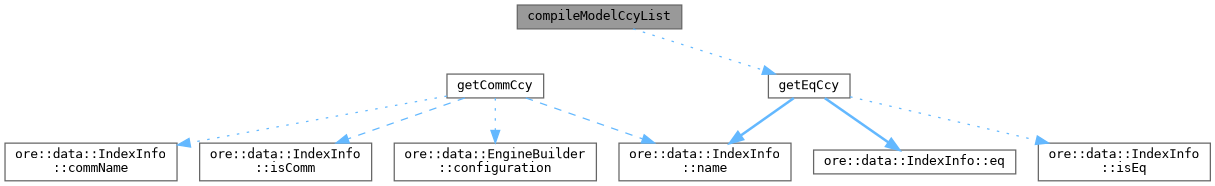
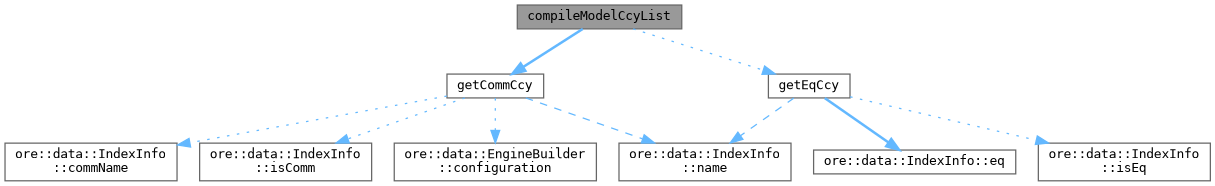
none -> (553, 48)
(767, 117) -> (767, 117)
(407, 118) -> (407, 118)
